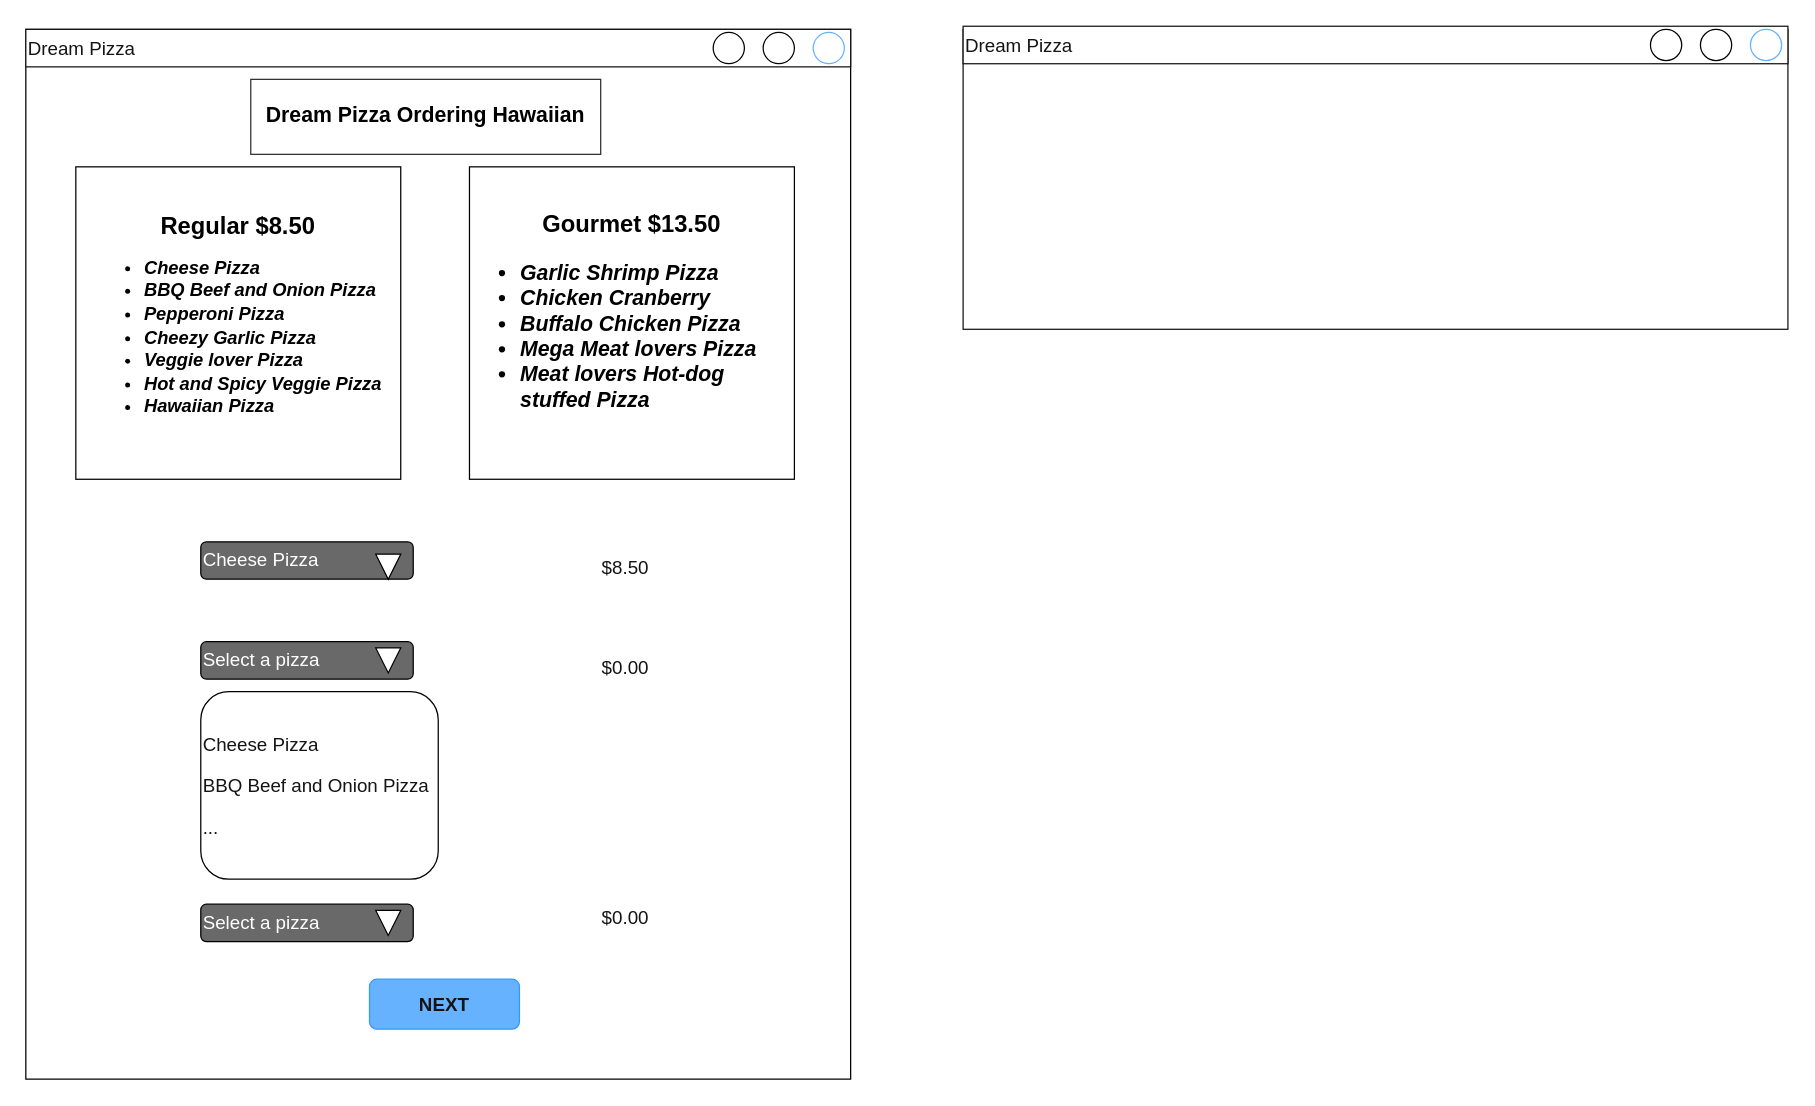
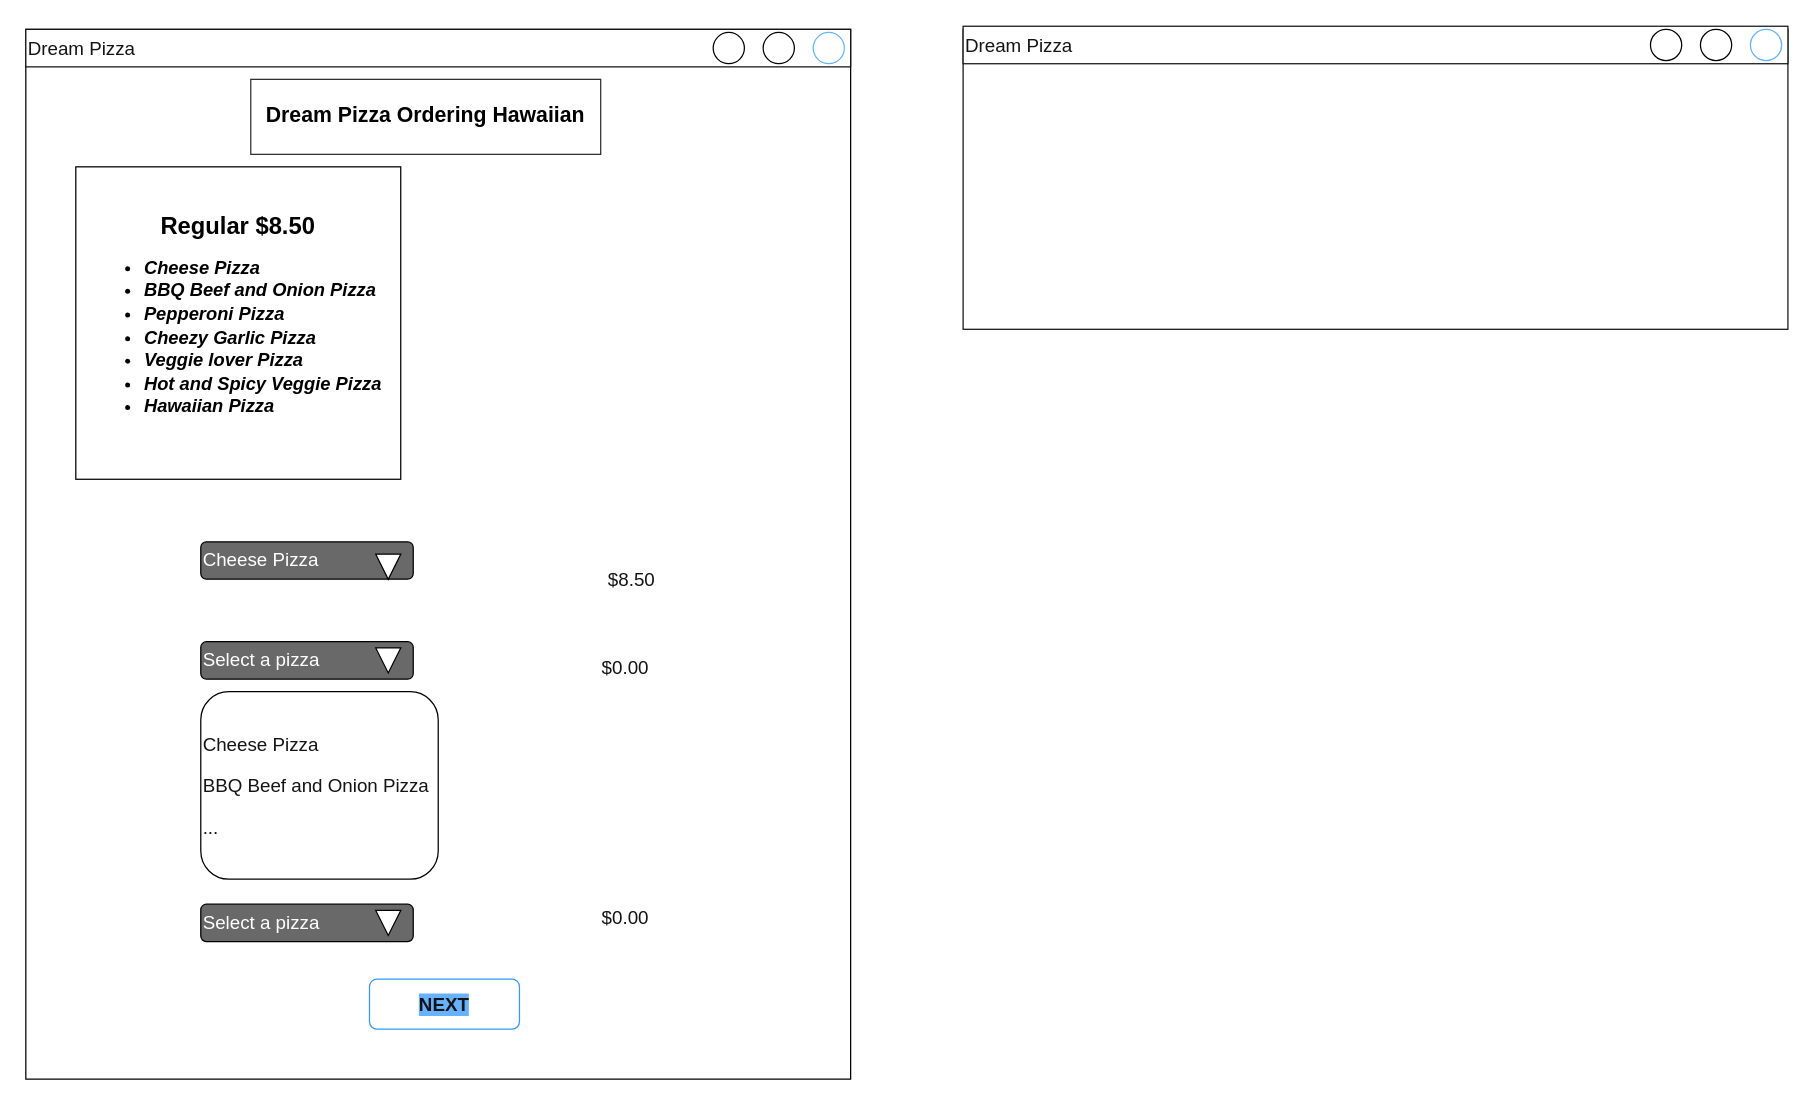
(632, 323) -> none
(626, 567) -> (632, 579)
(444, 1004) -> (444, 1004)
